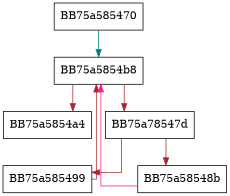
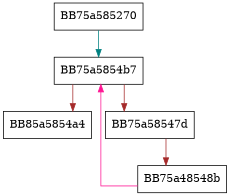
(99, 17) -> (99, 17)
(99, 71) -> (99, 71)
(47, 125) -> (47, 125)
(150, 125) -> (150, 125)
(47, 179) -> none
(182, 179) -> (182, 179)
